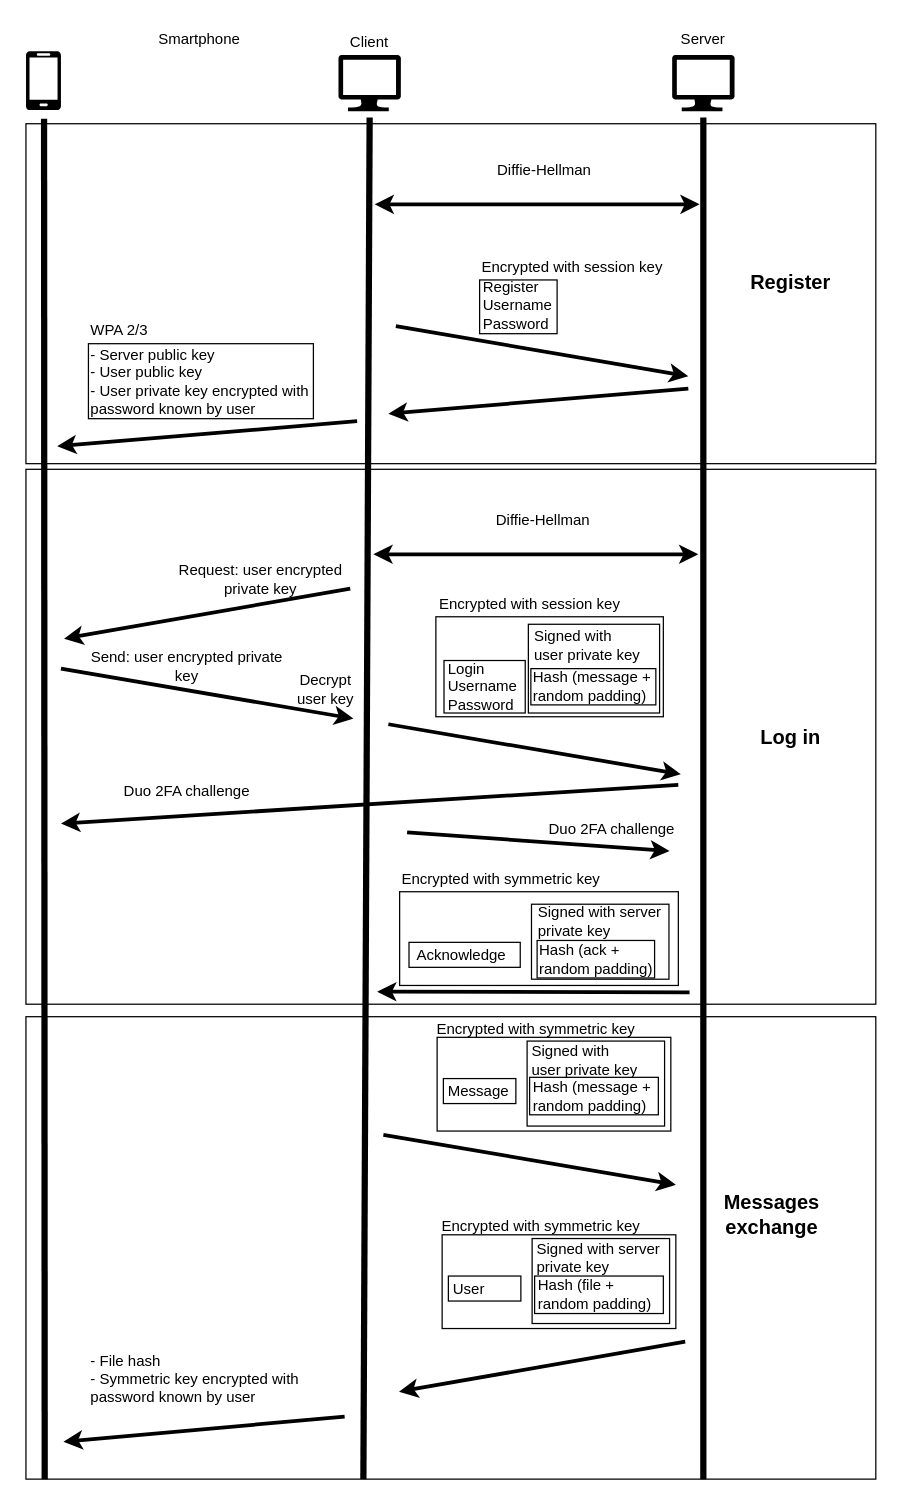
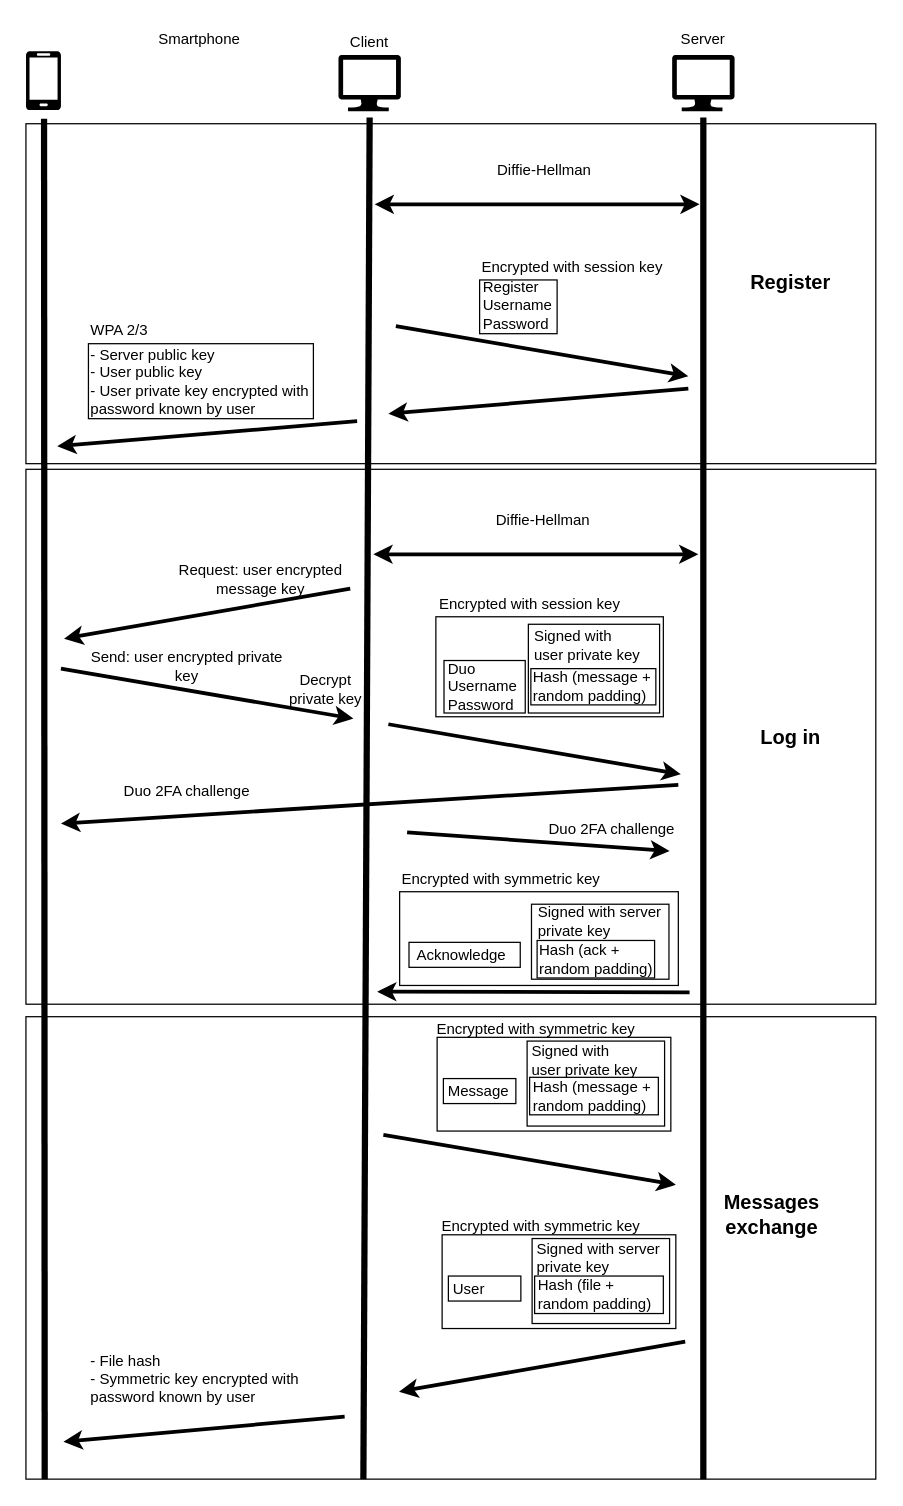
(261, 579) -> (261, 579)
(472, 687) -> (472, 687)
(326, 689) -> (326, 689)
